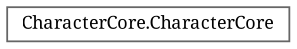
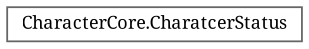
(148, 24) -> (155, 24)
